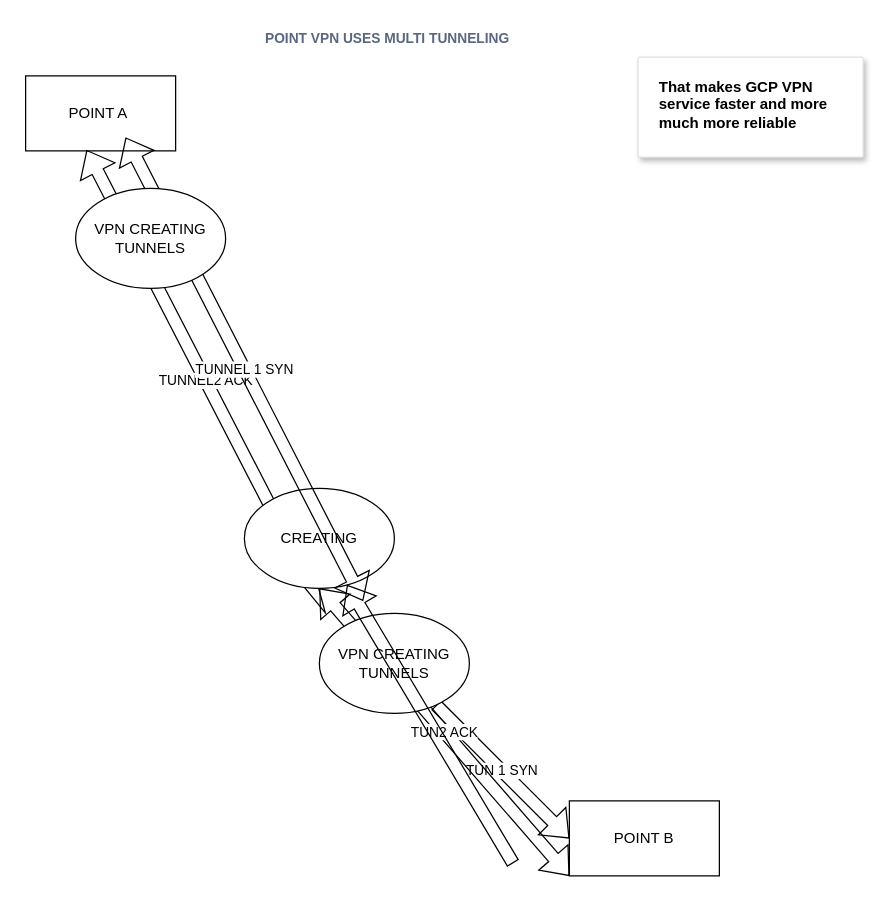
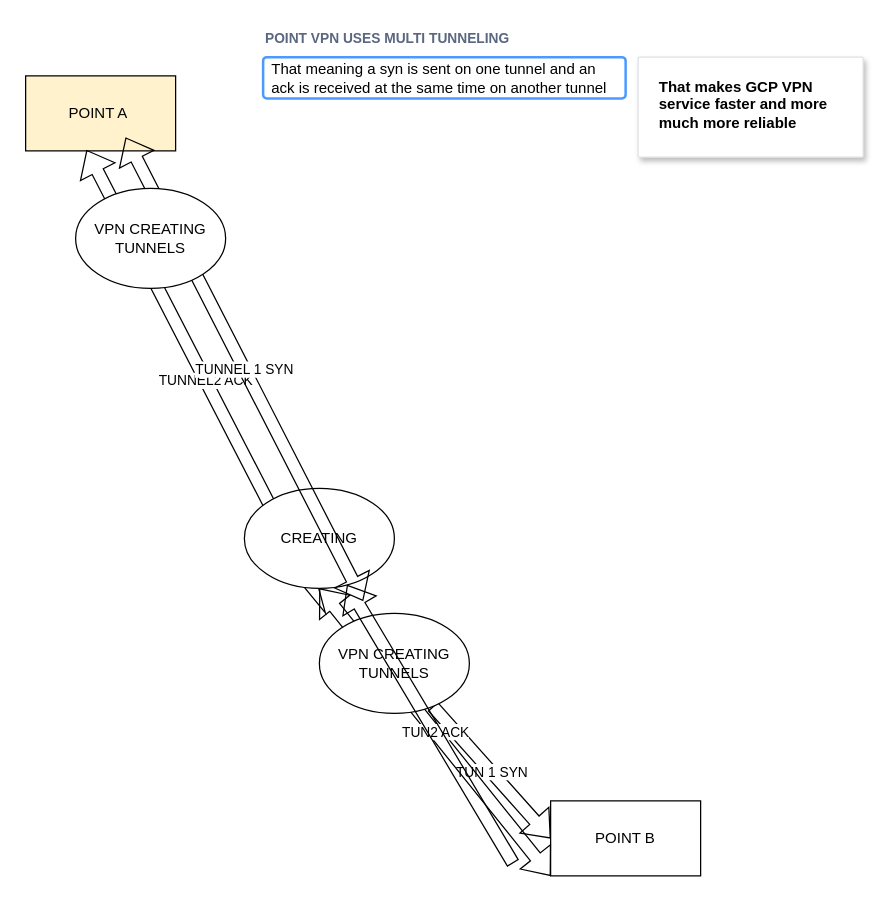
none -> (444, 78)
(101, 113) -> (101, 113)
(644, 838) -> (626, 838)
